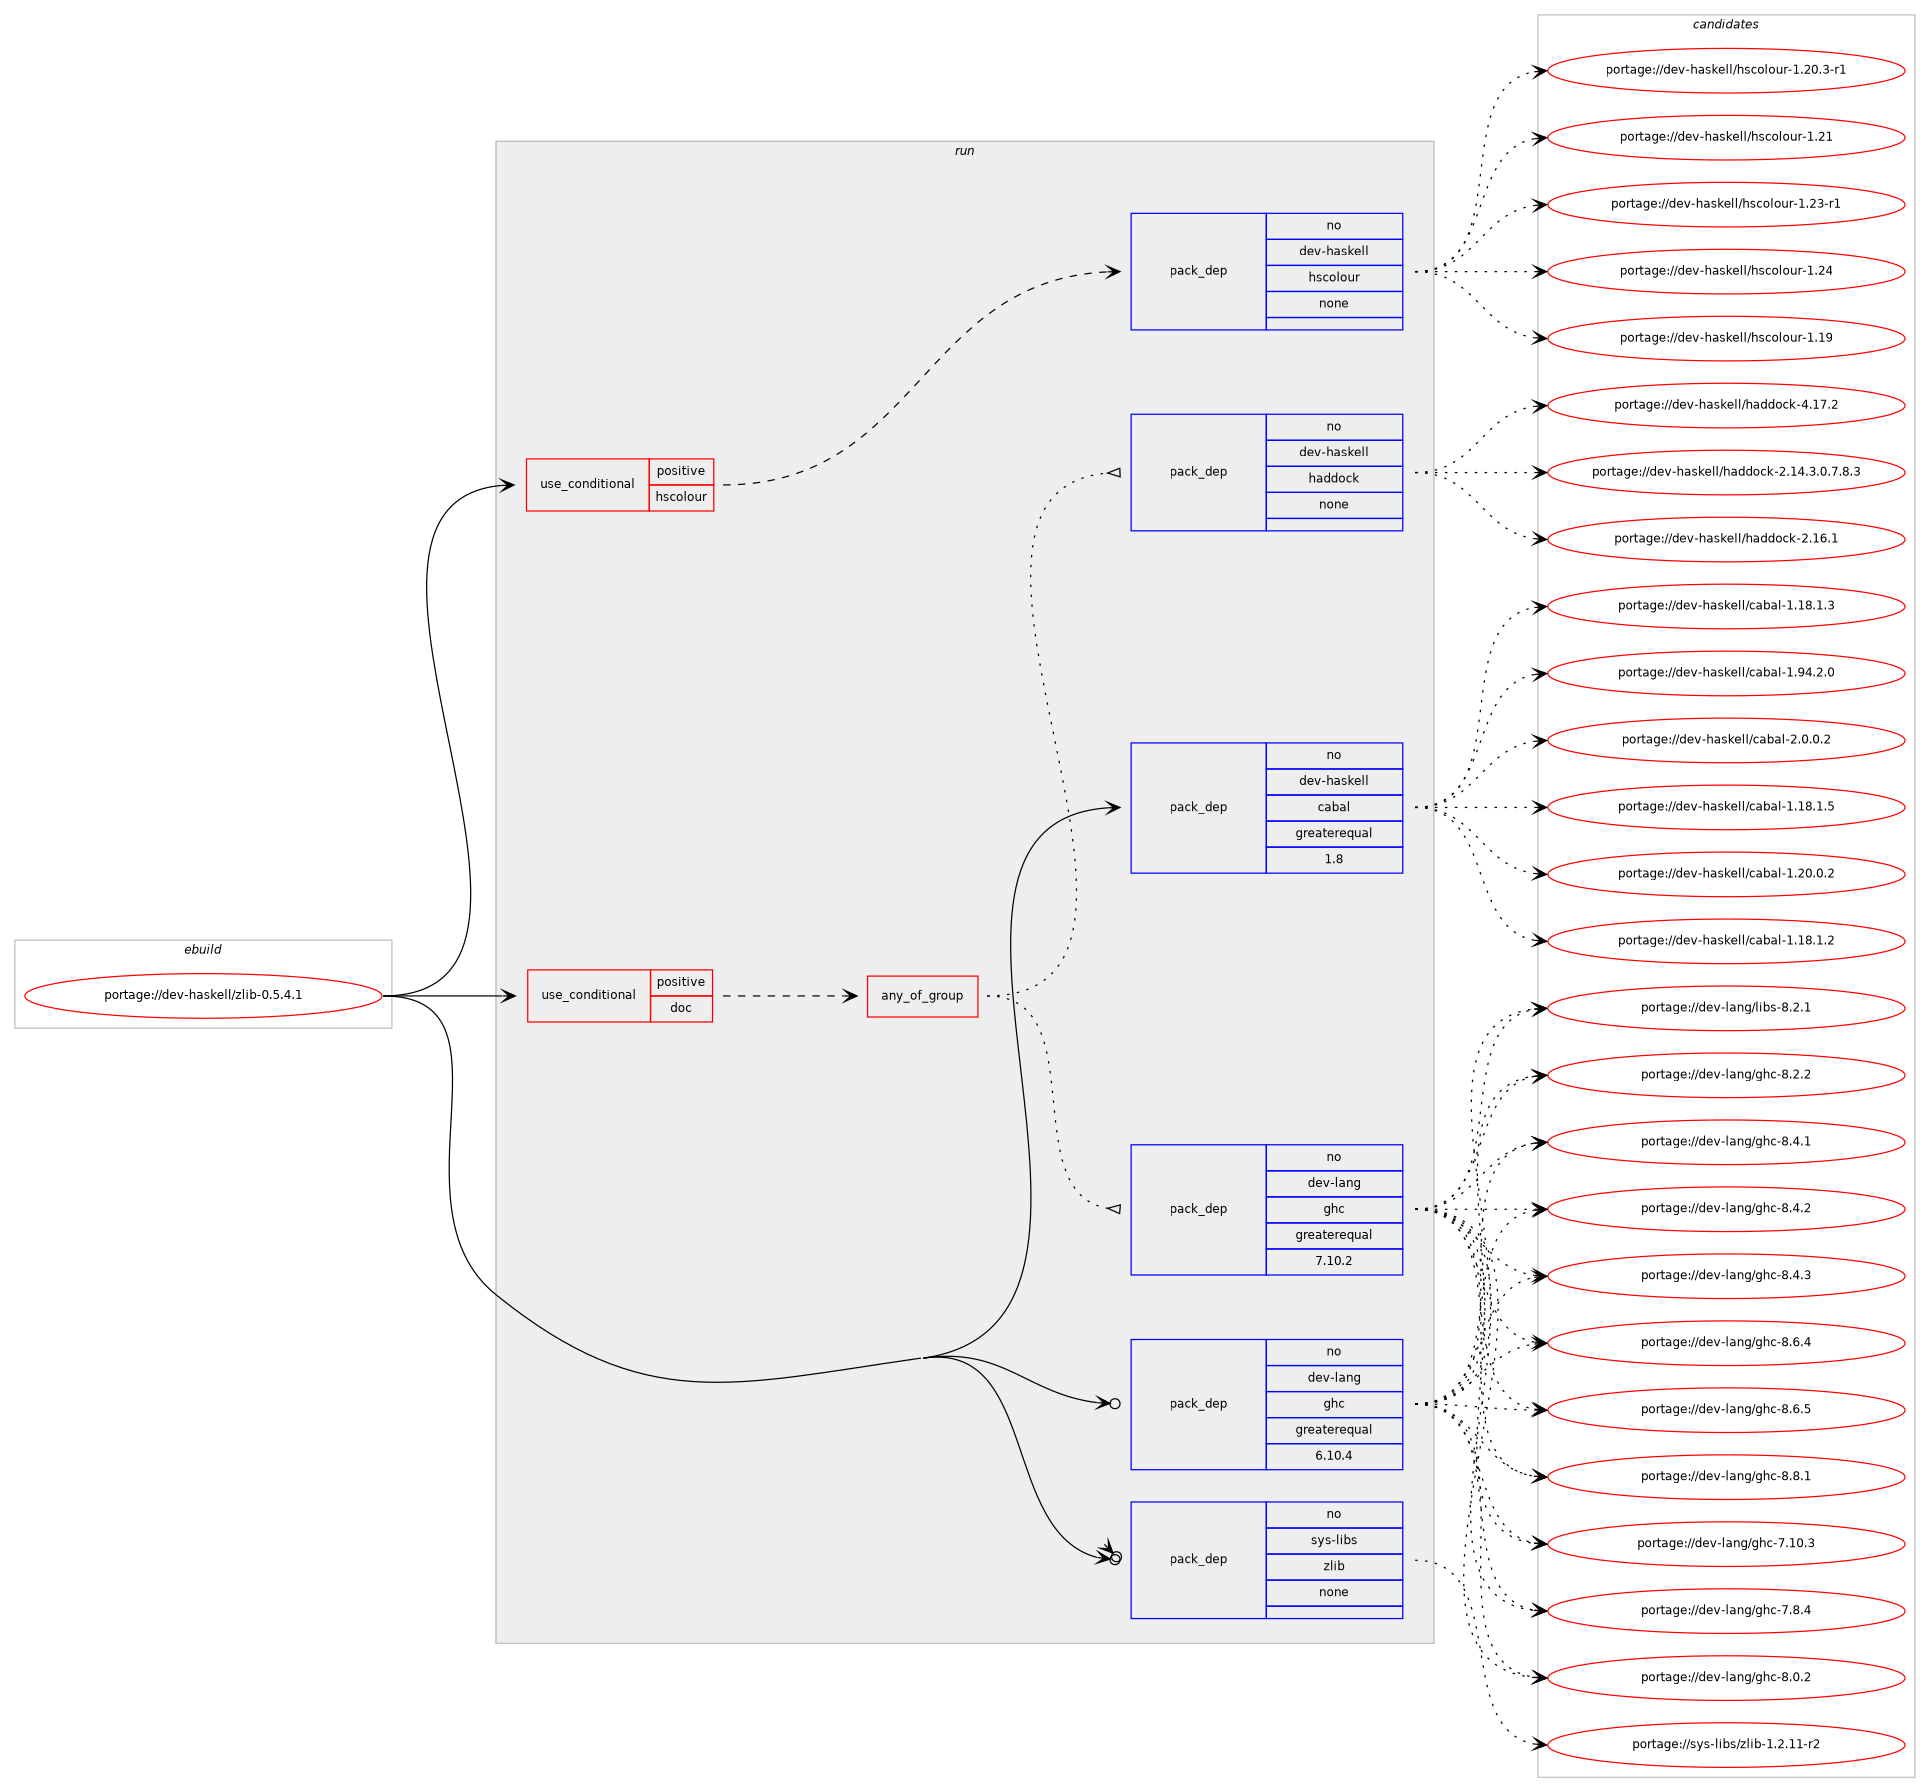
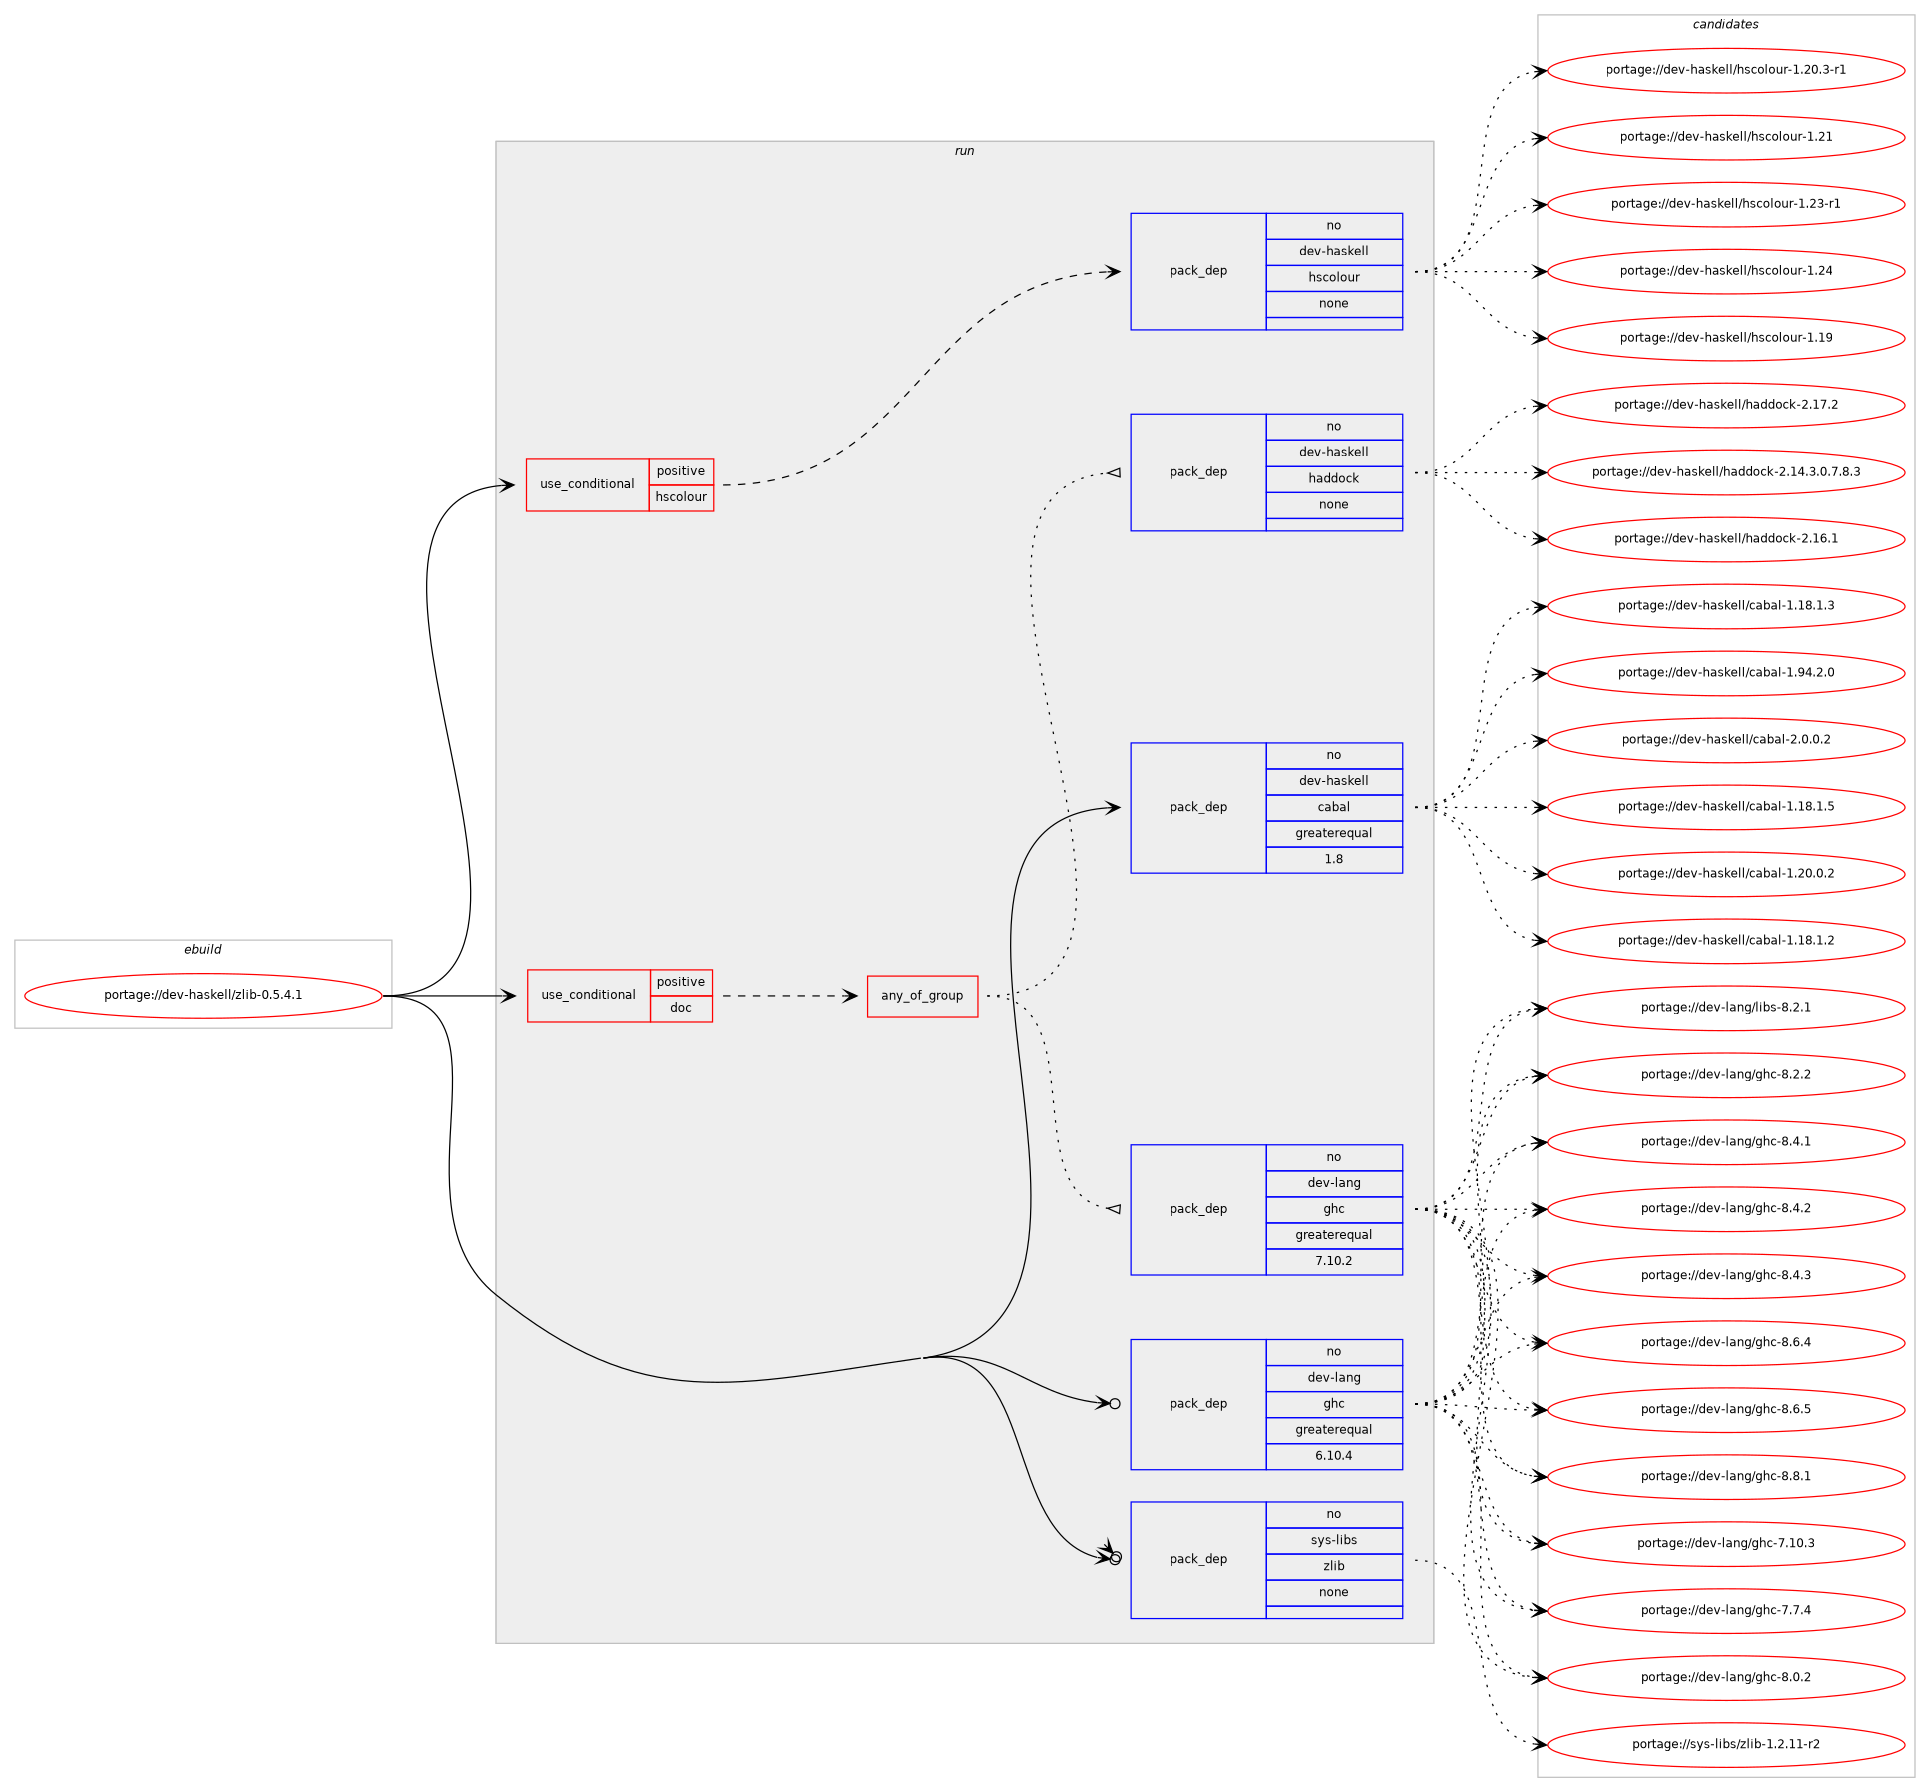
(1726, 406) -> (1726, 406)
(1726, 1611) -> (1726, 1611)
